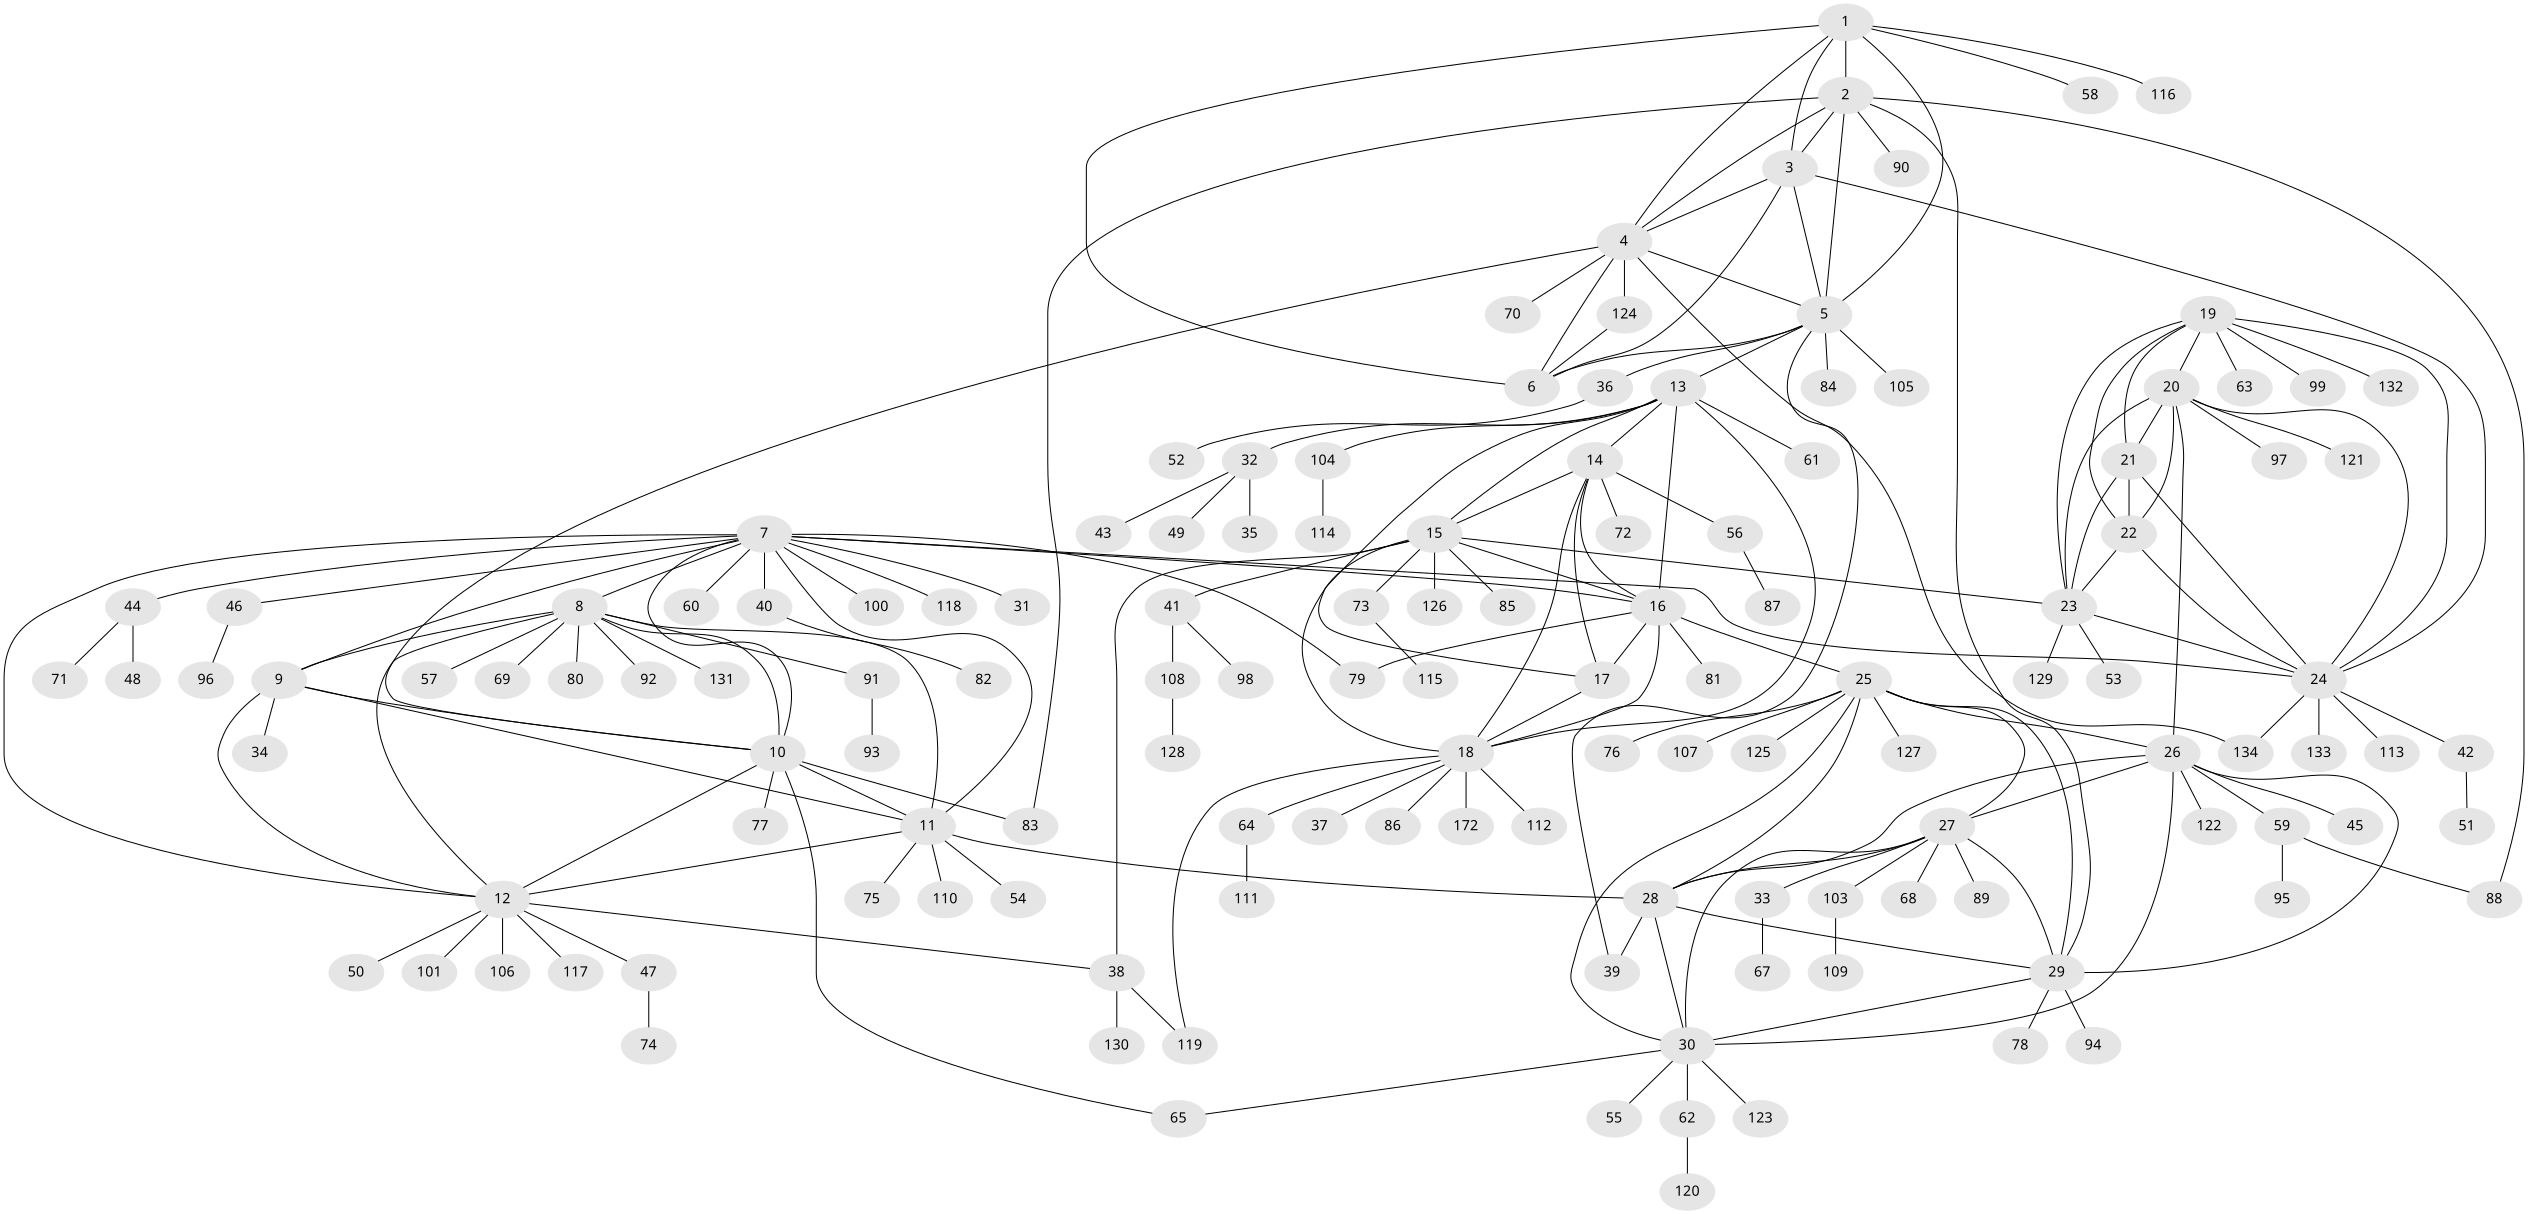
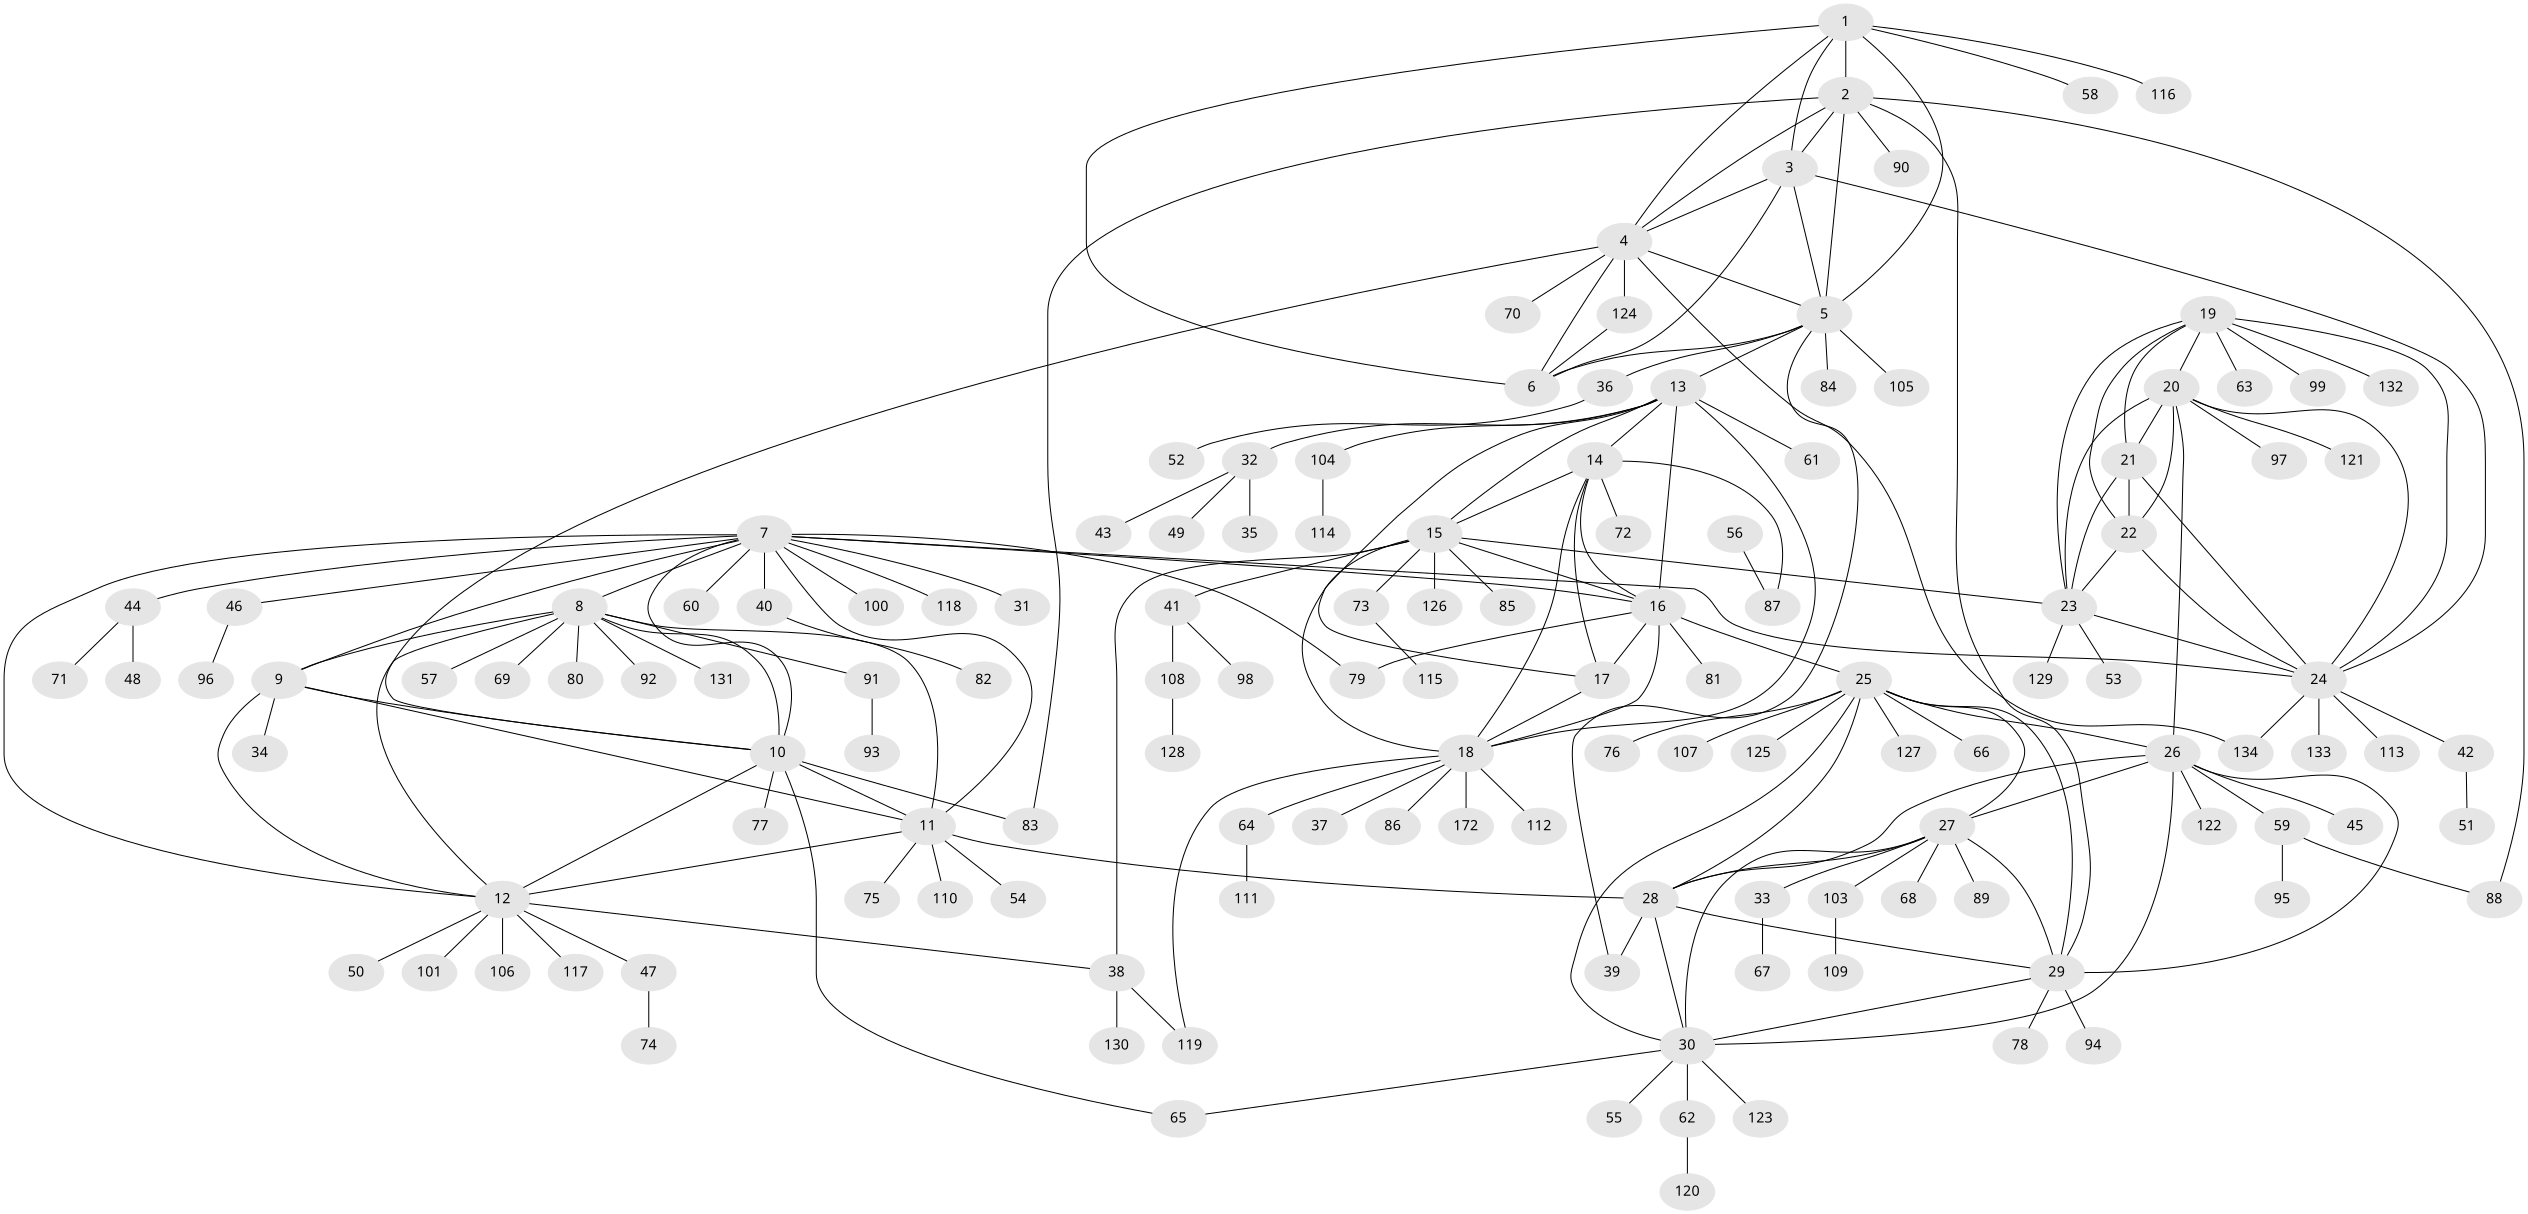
(1660, 495) -> (1738, 487)
none -> (1982, 753)
